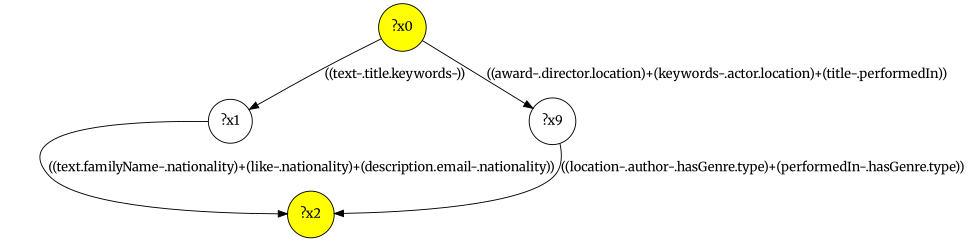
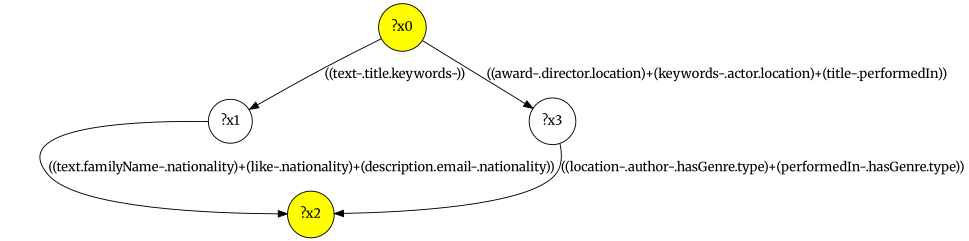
(552, 121) -> (552, 121)
